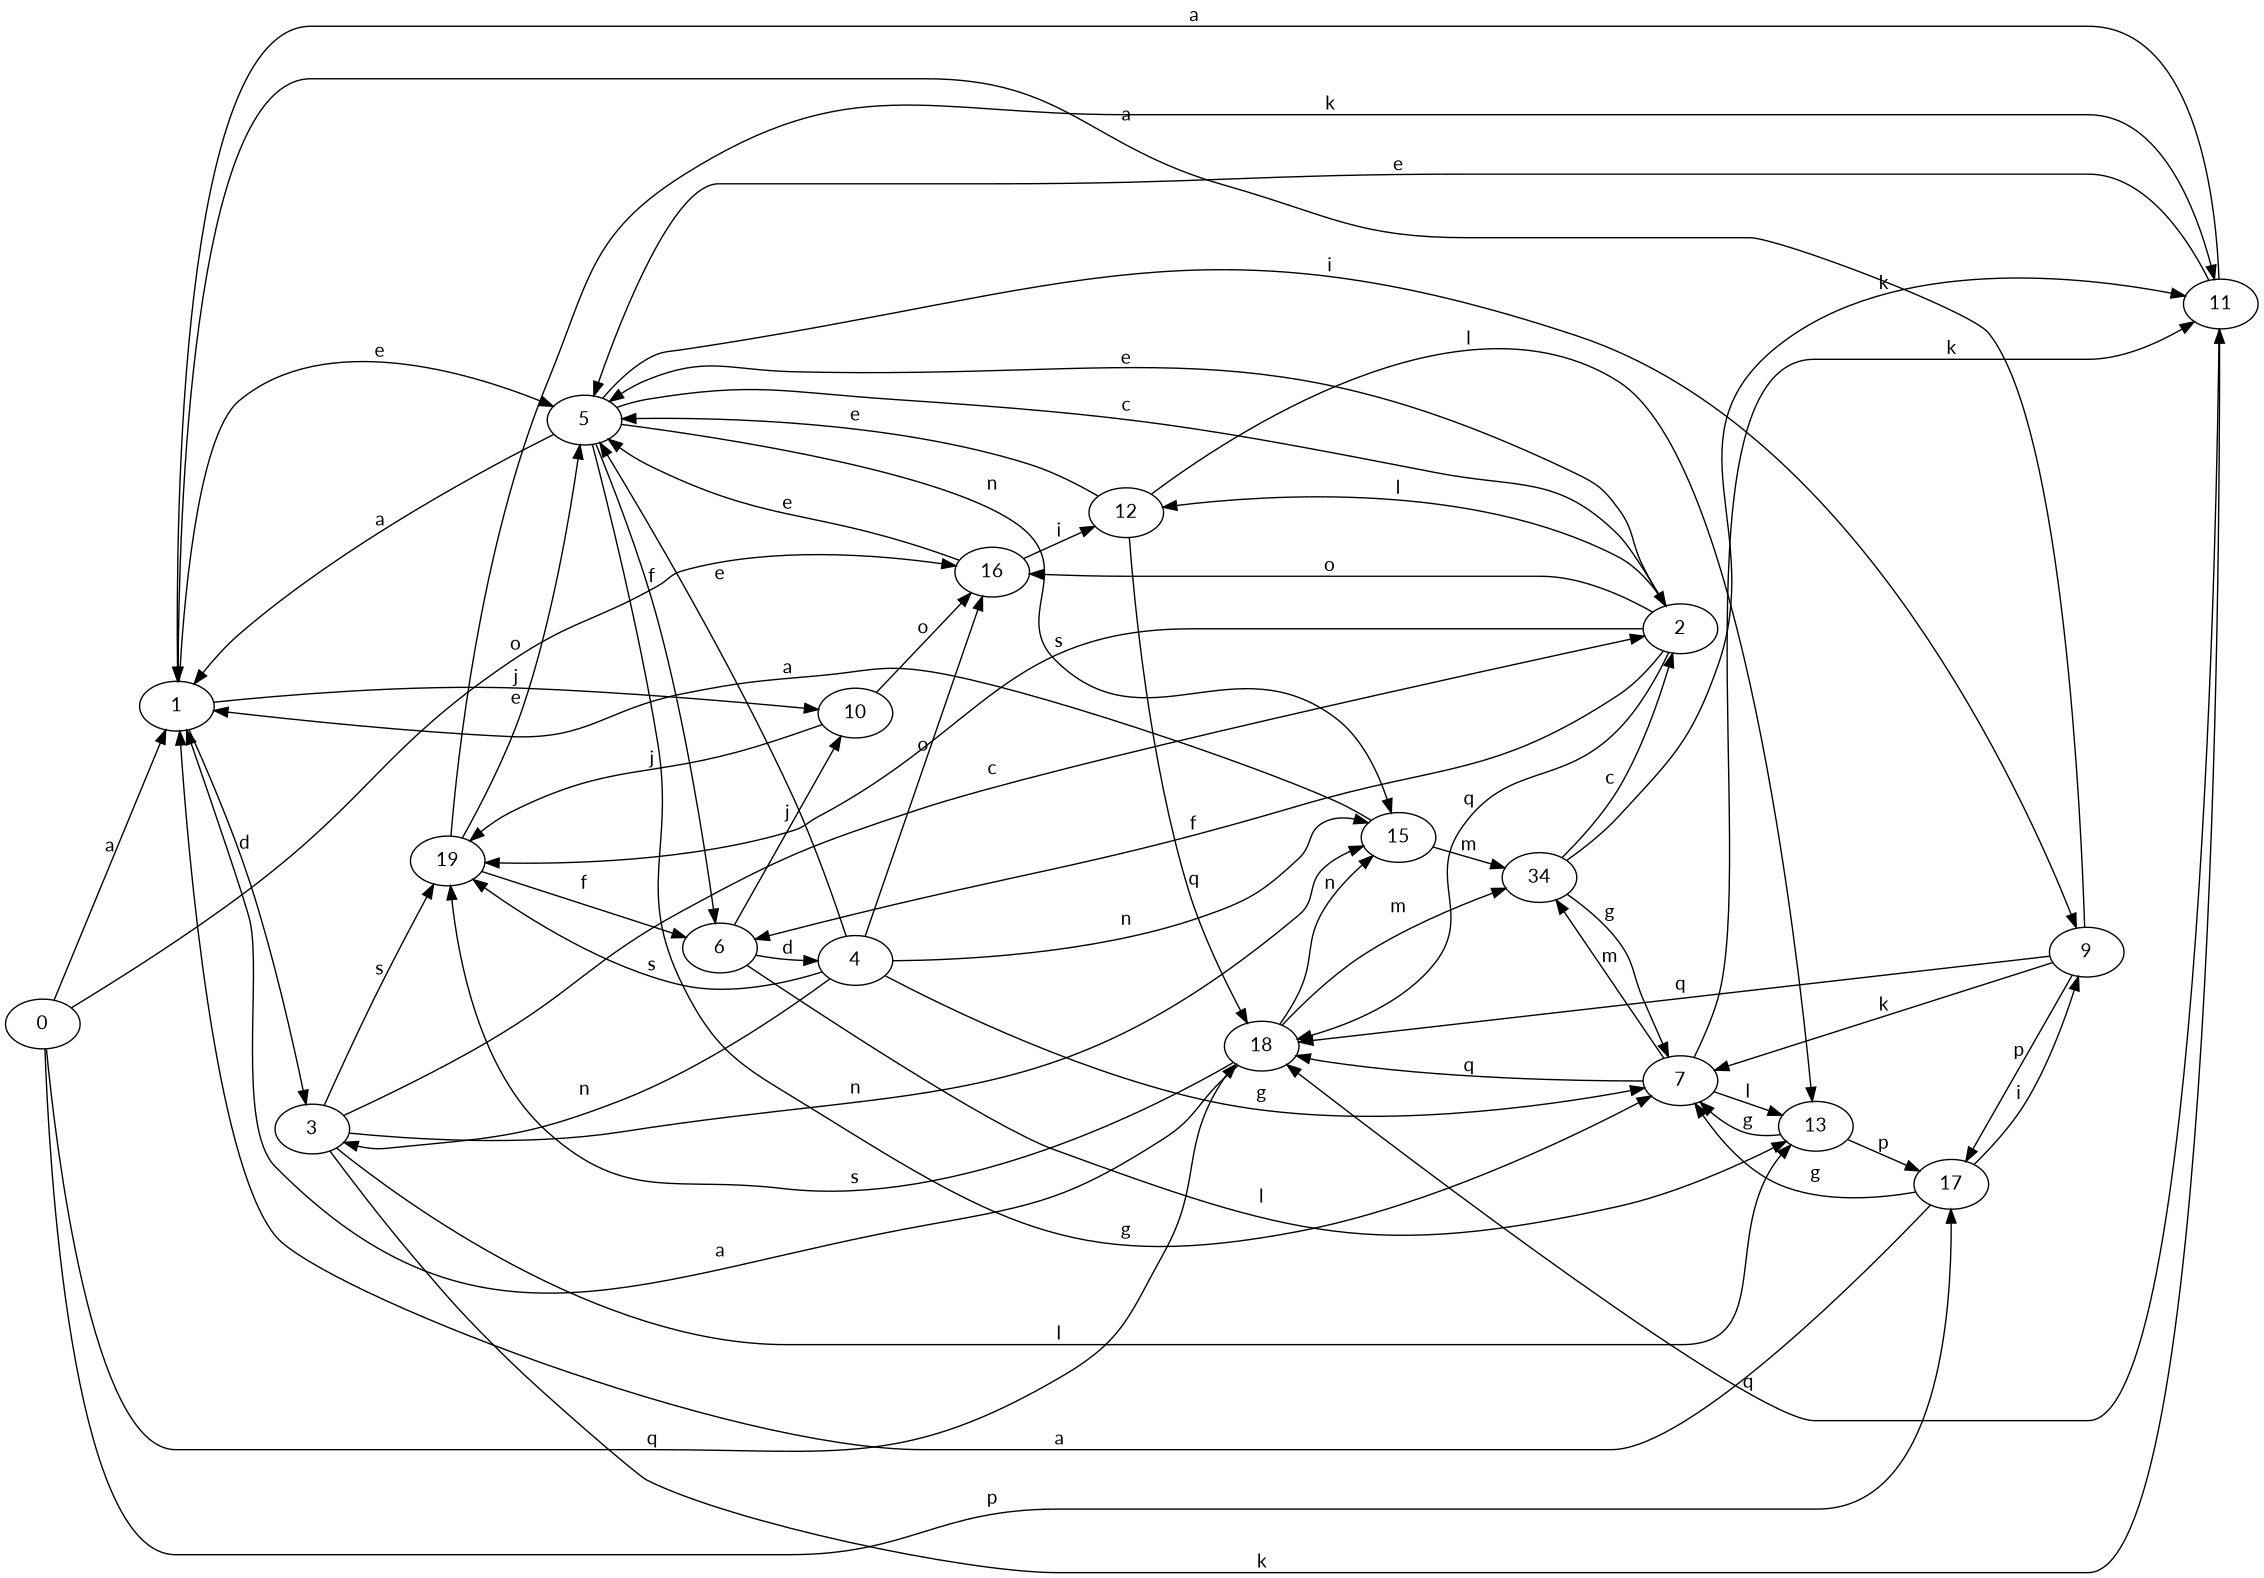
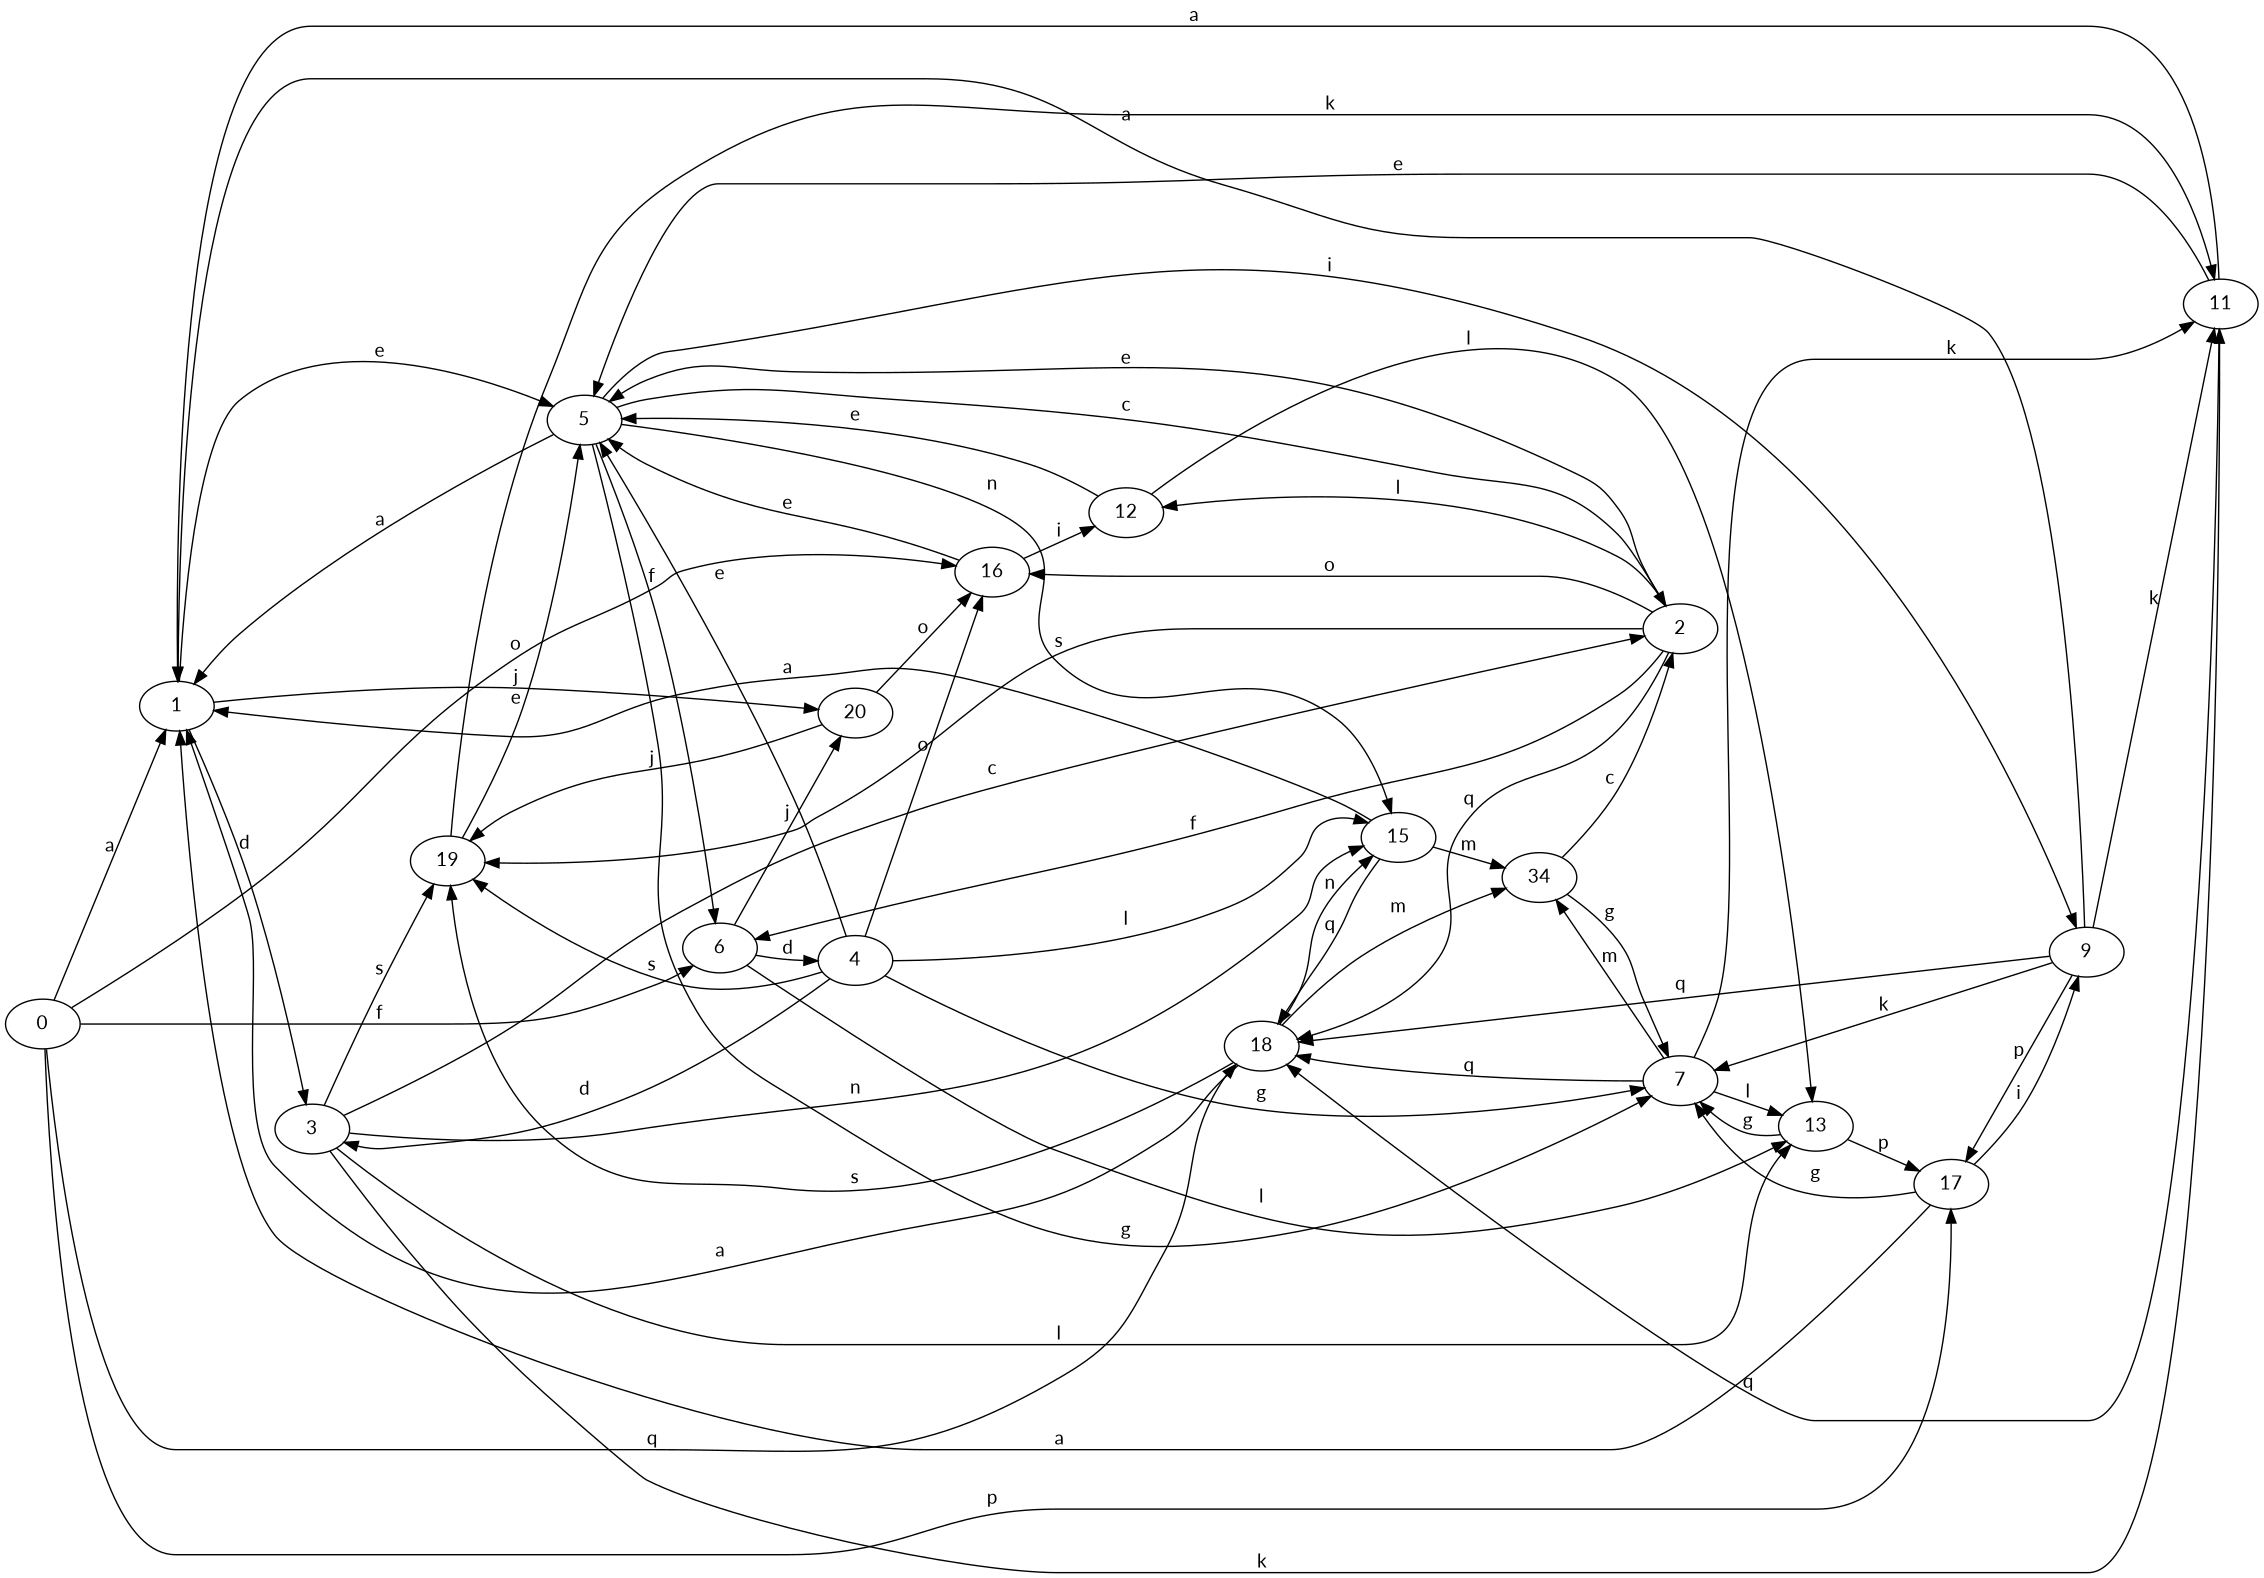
(1723, 444) -> (2152, 635)
(855, 713) -> (855, 713)
(1162, 780) -> (1336, 937)
(577, 902) -> (385, 1024)
(1126, 920) -> (1126, 920)
(585, 1090) -> (585, 1090)
